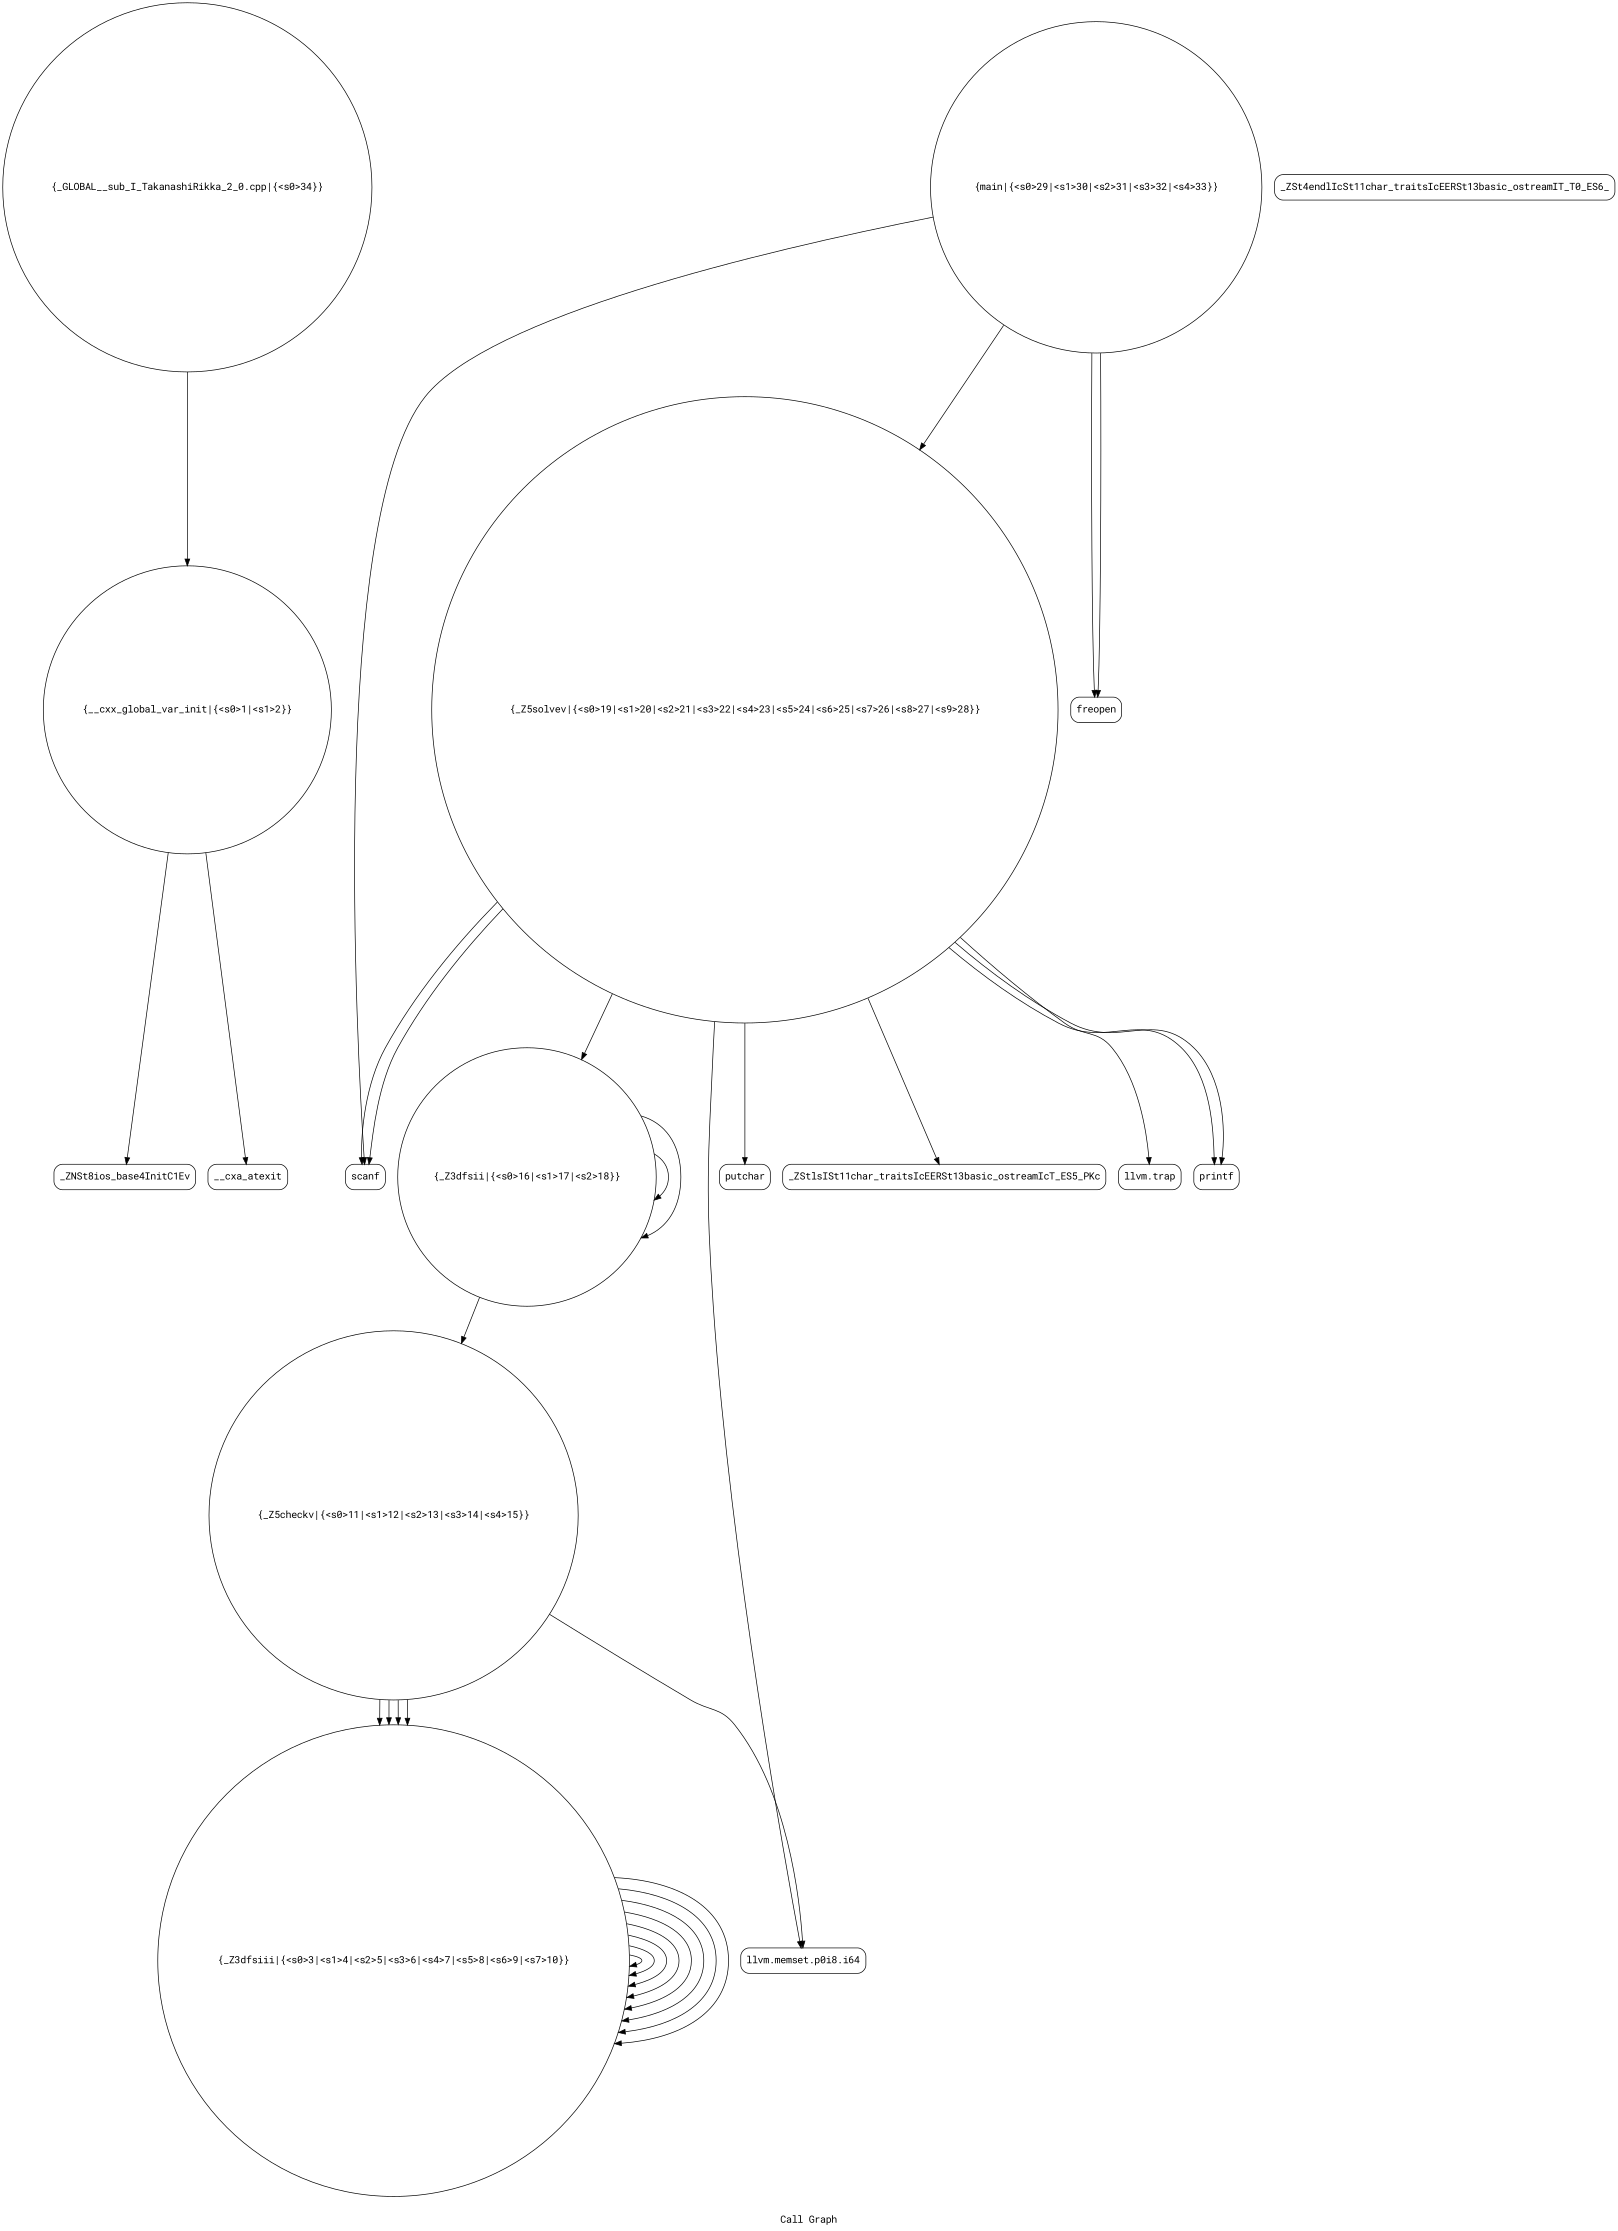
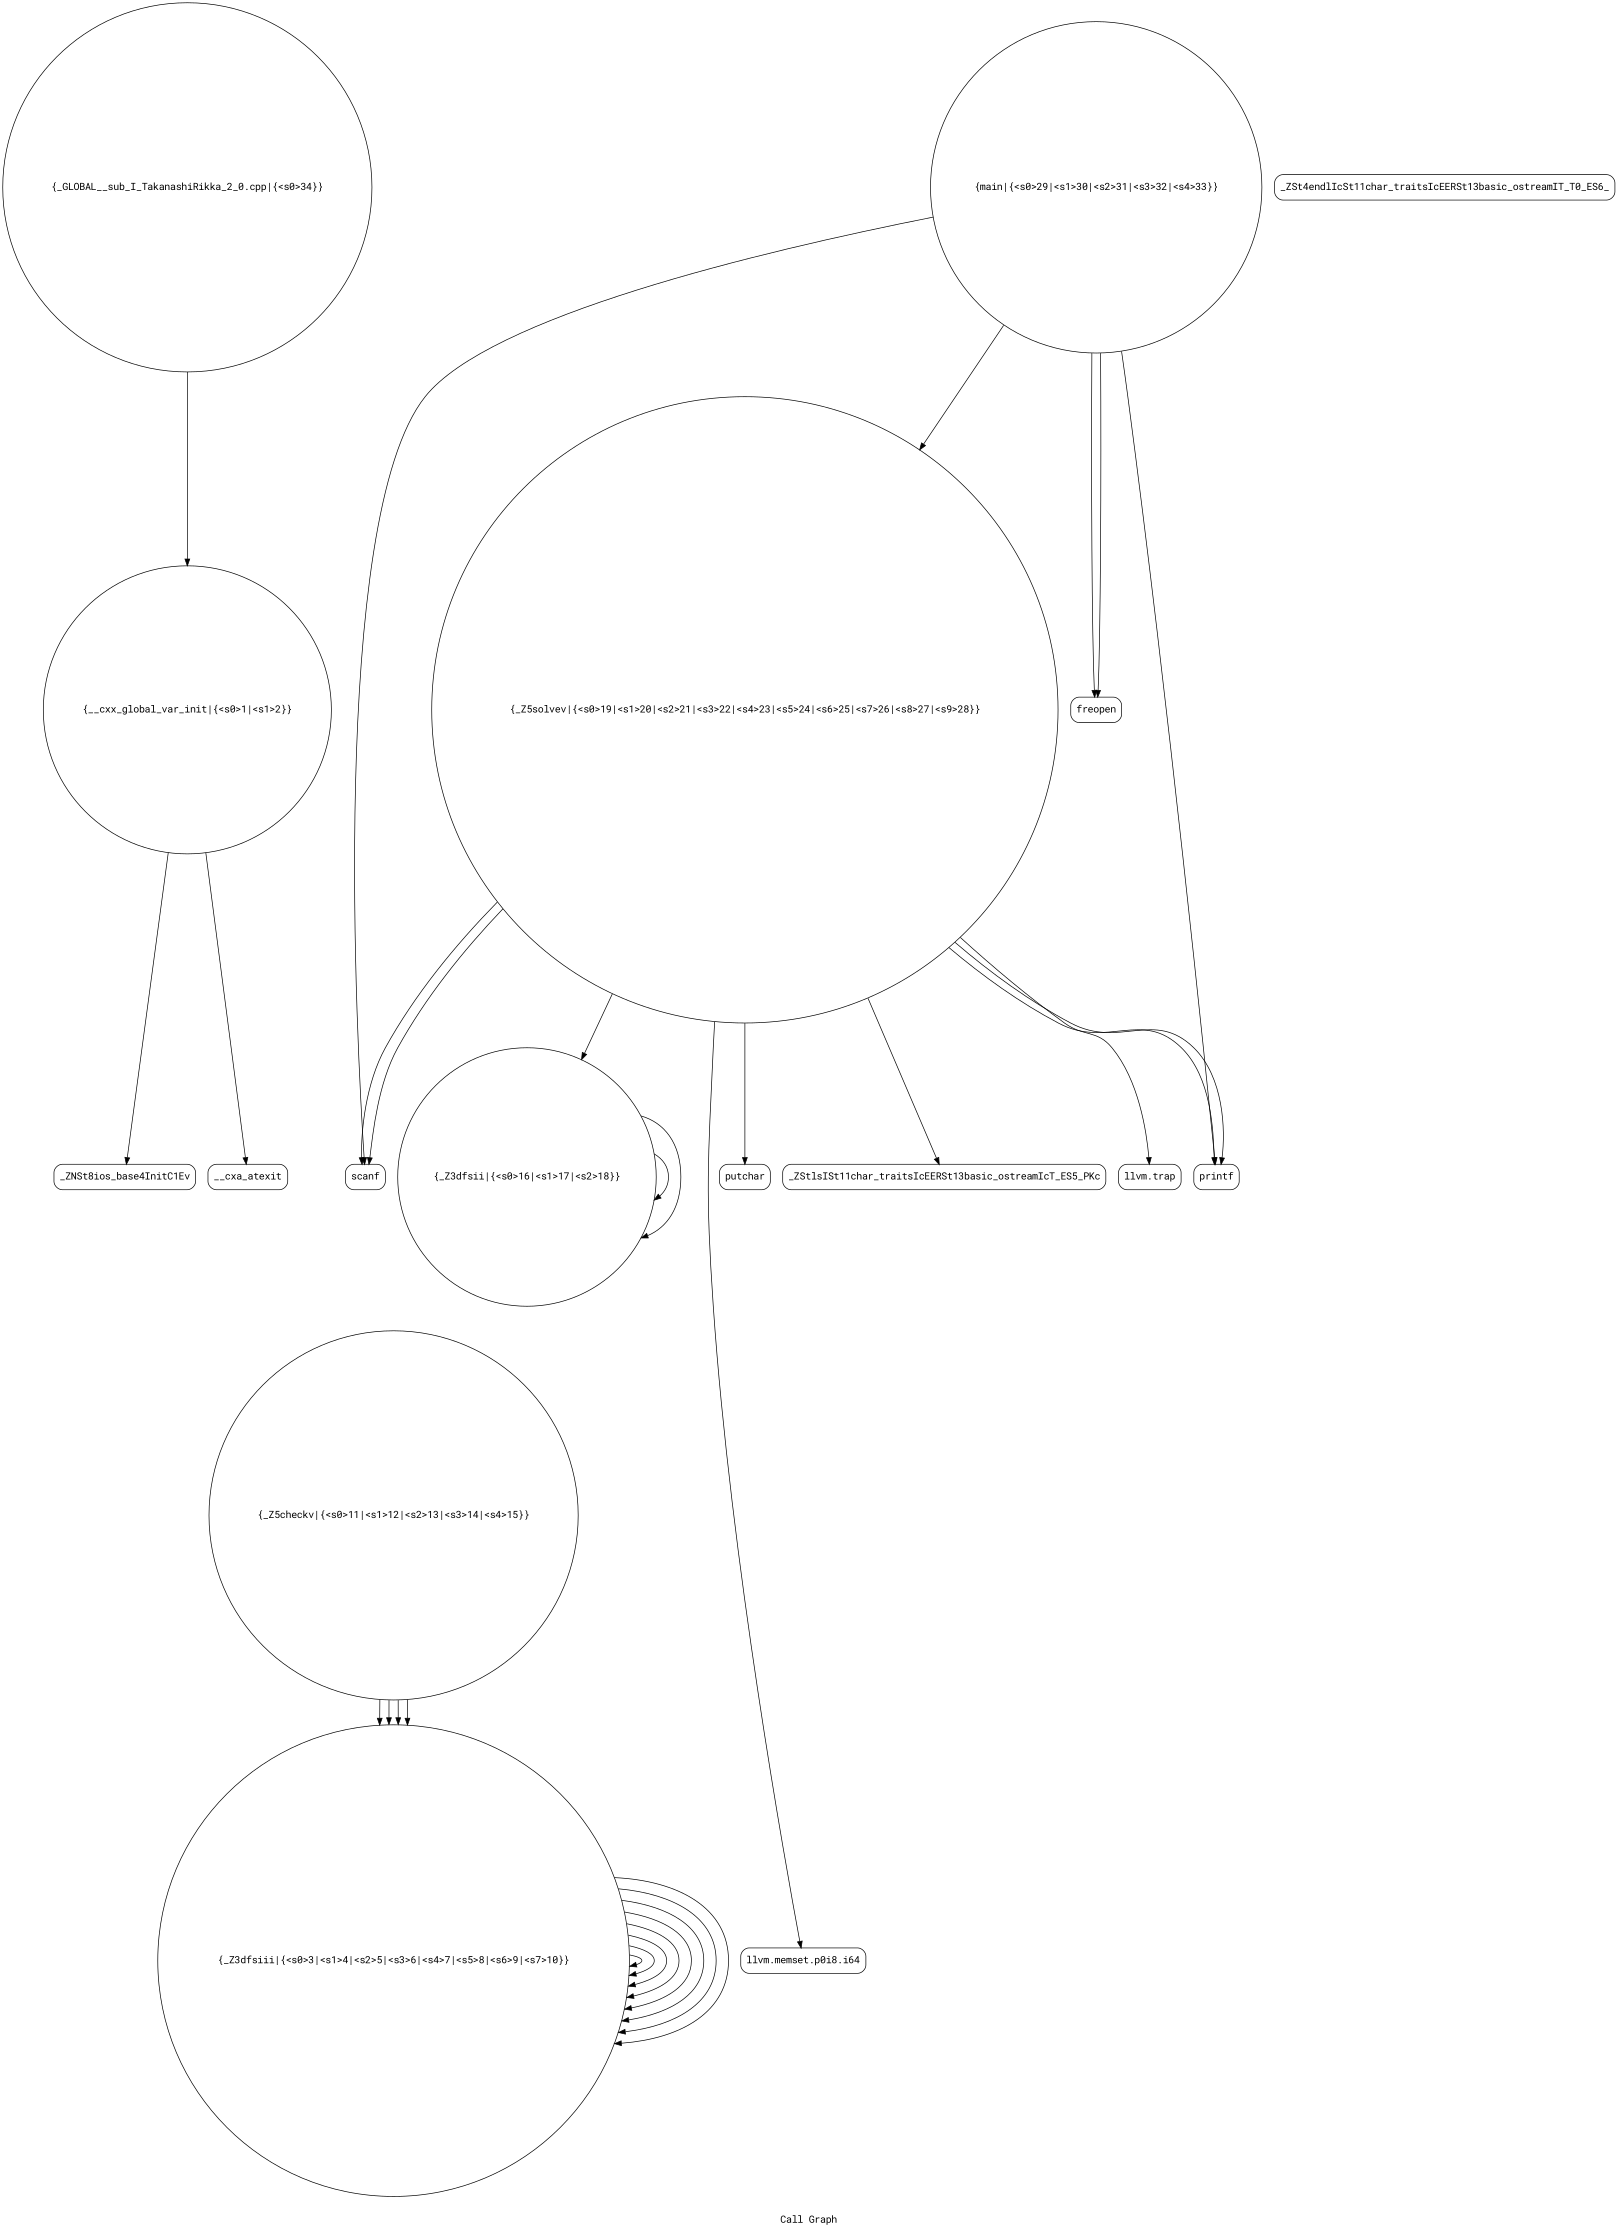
none -> (1171, 754)
(472, 1317) -> none
(738, 1730) -> none
